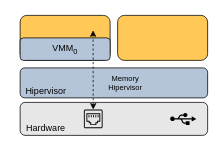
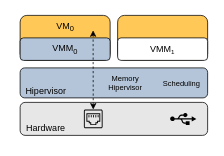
none -> (65, 27)
none -> (162, 49)
none -> (181, 83)
